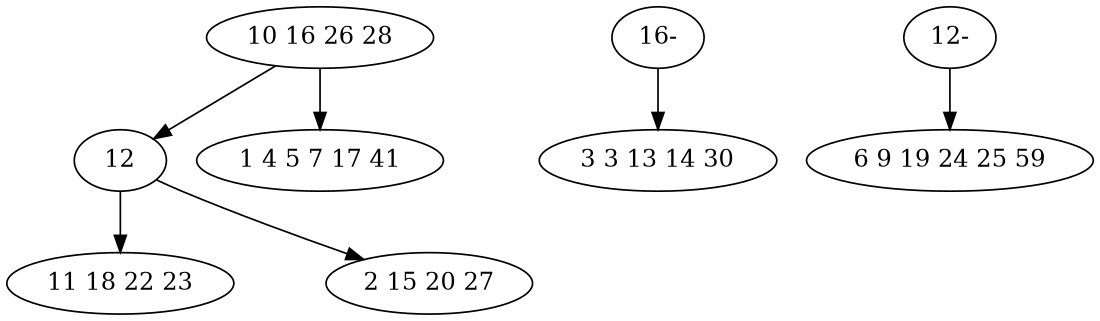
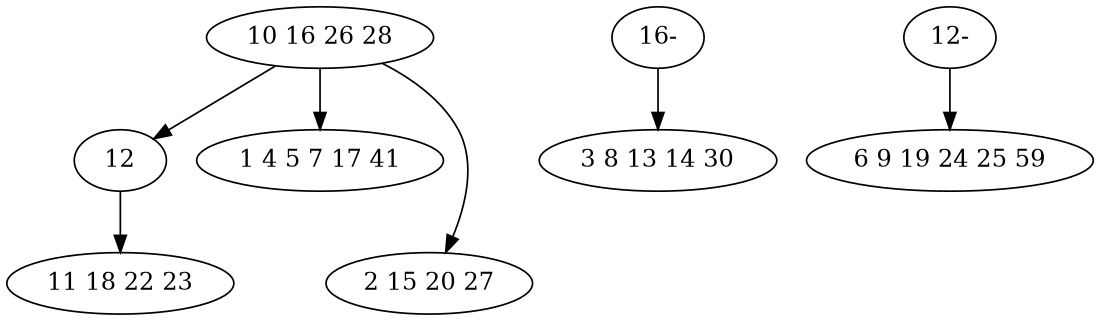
(658, 160) -> (658, 160)
(251, 219) -> (460, 134)
